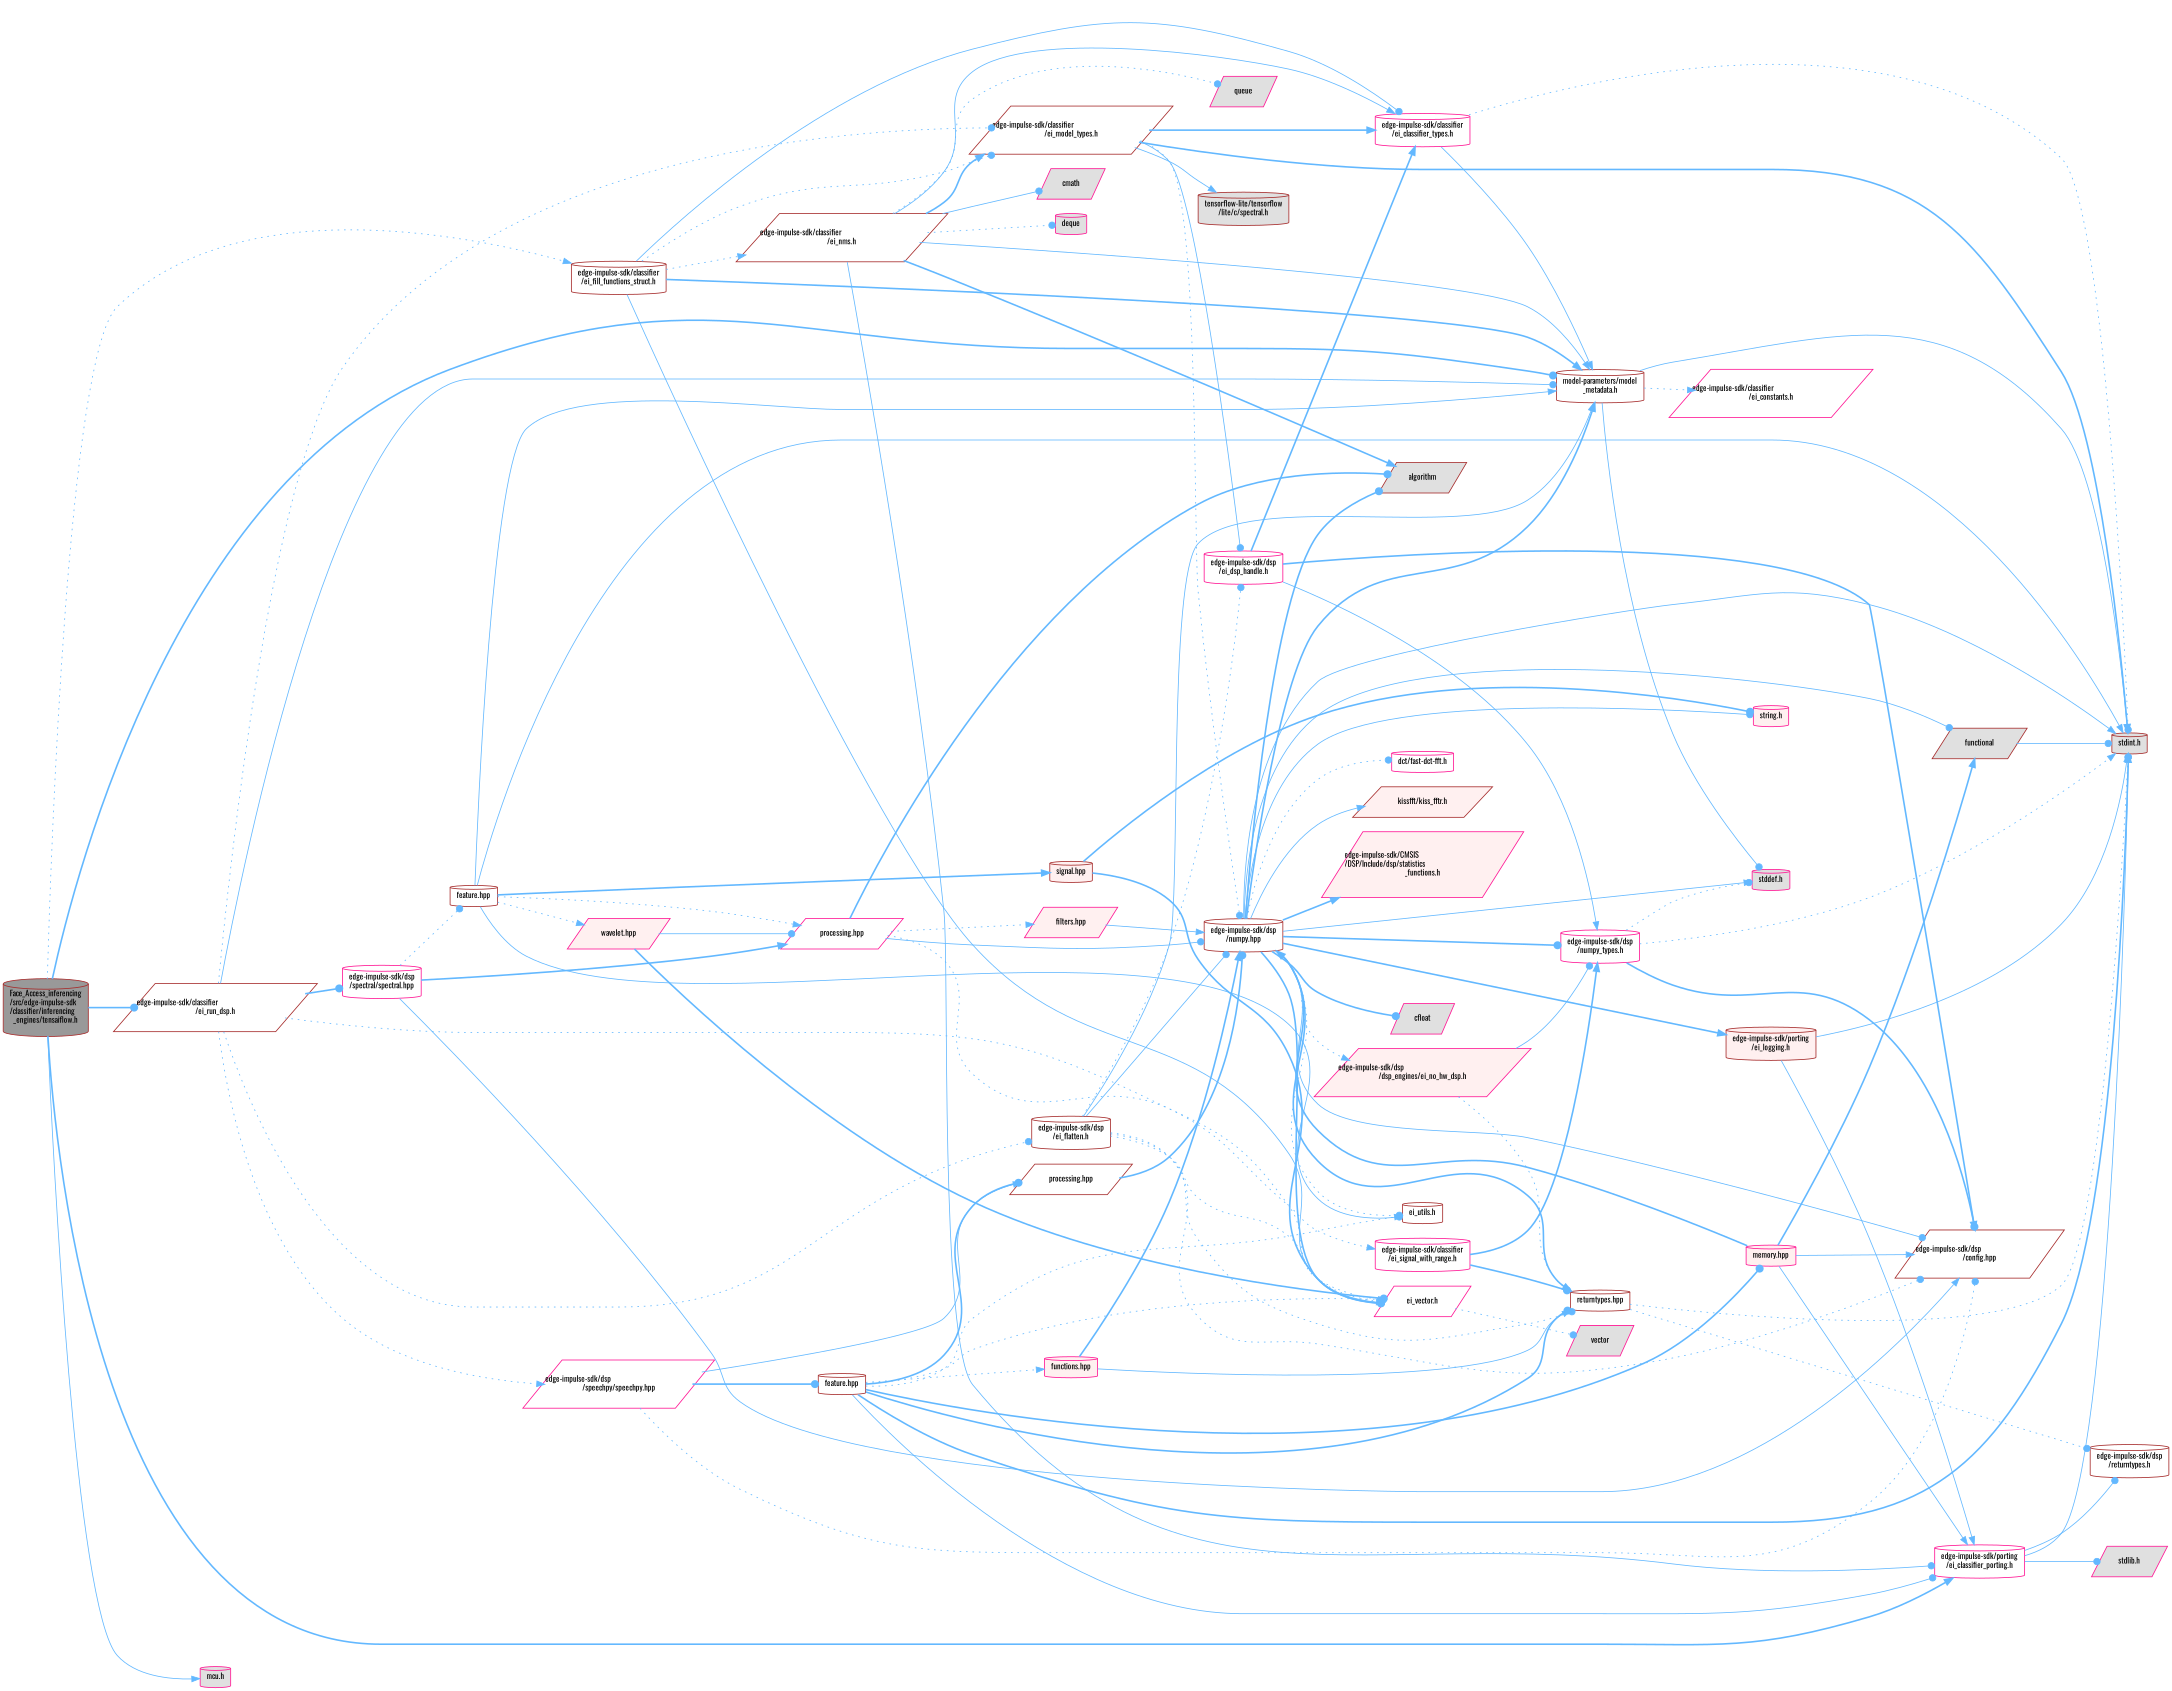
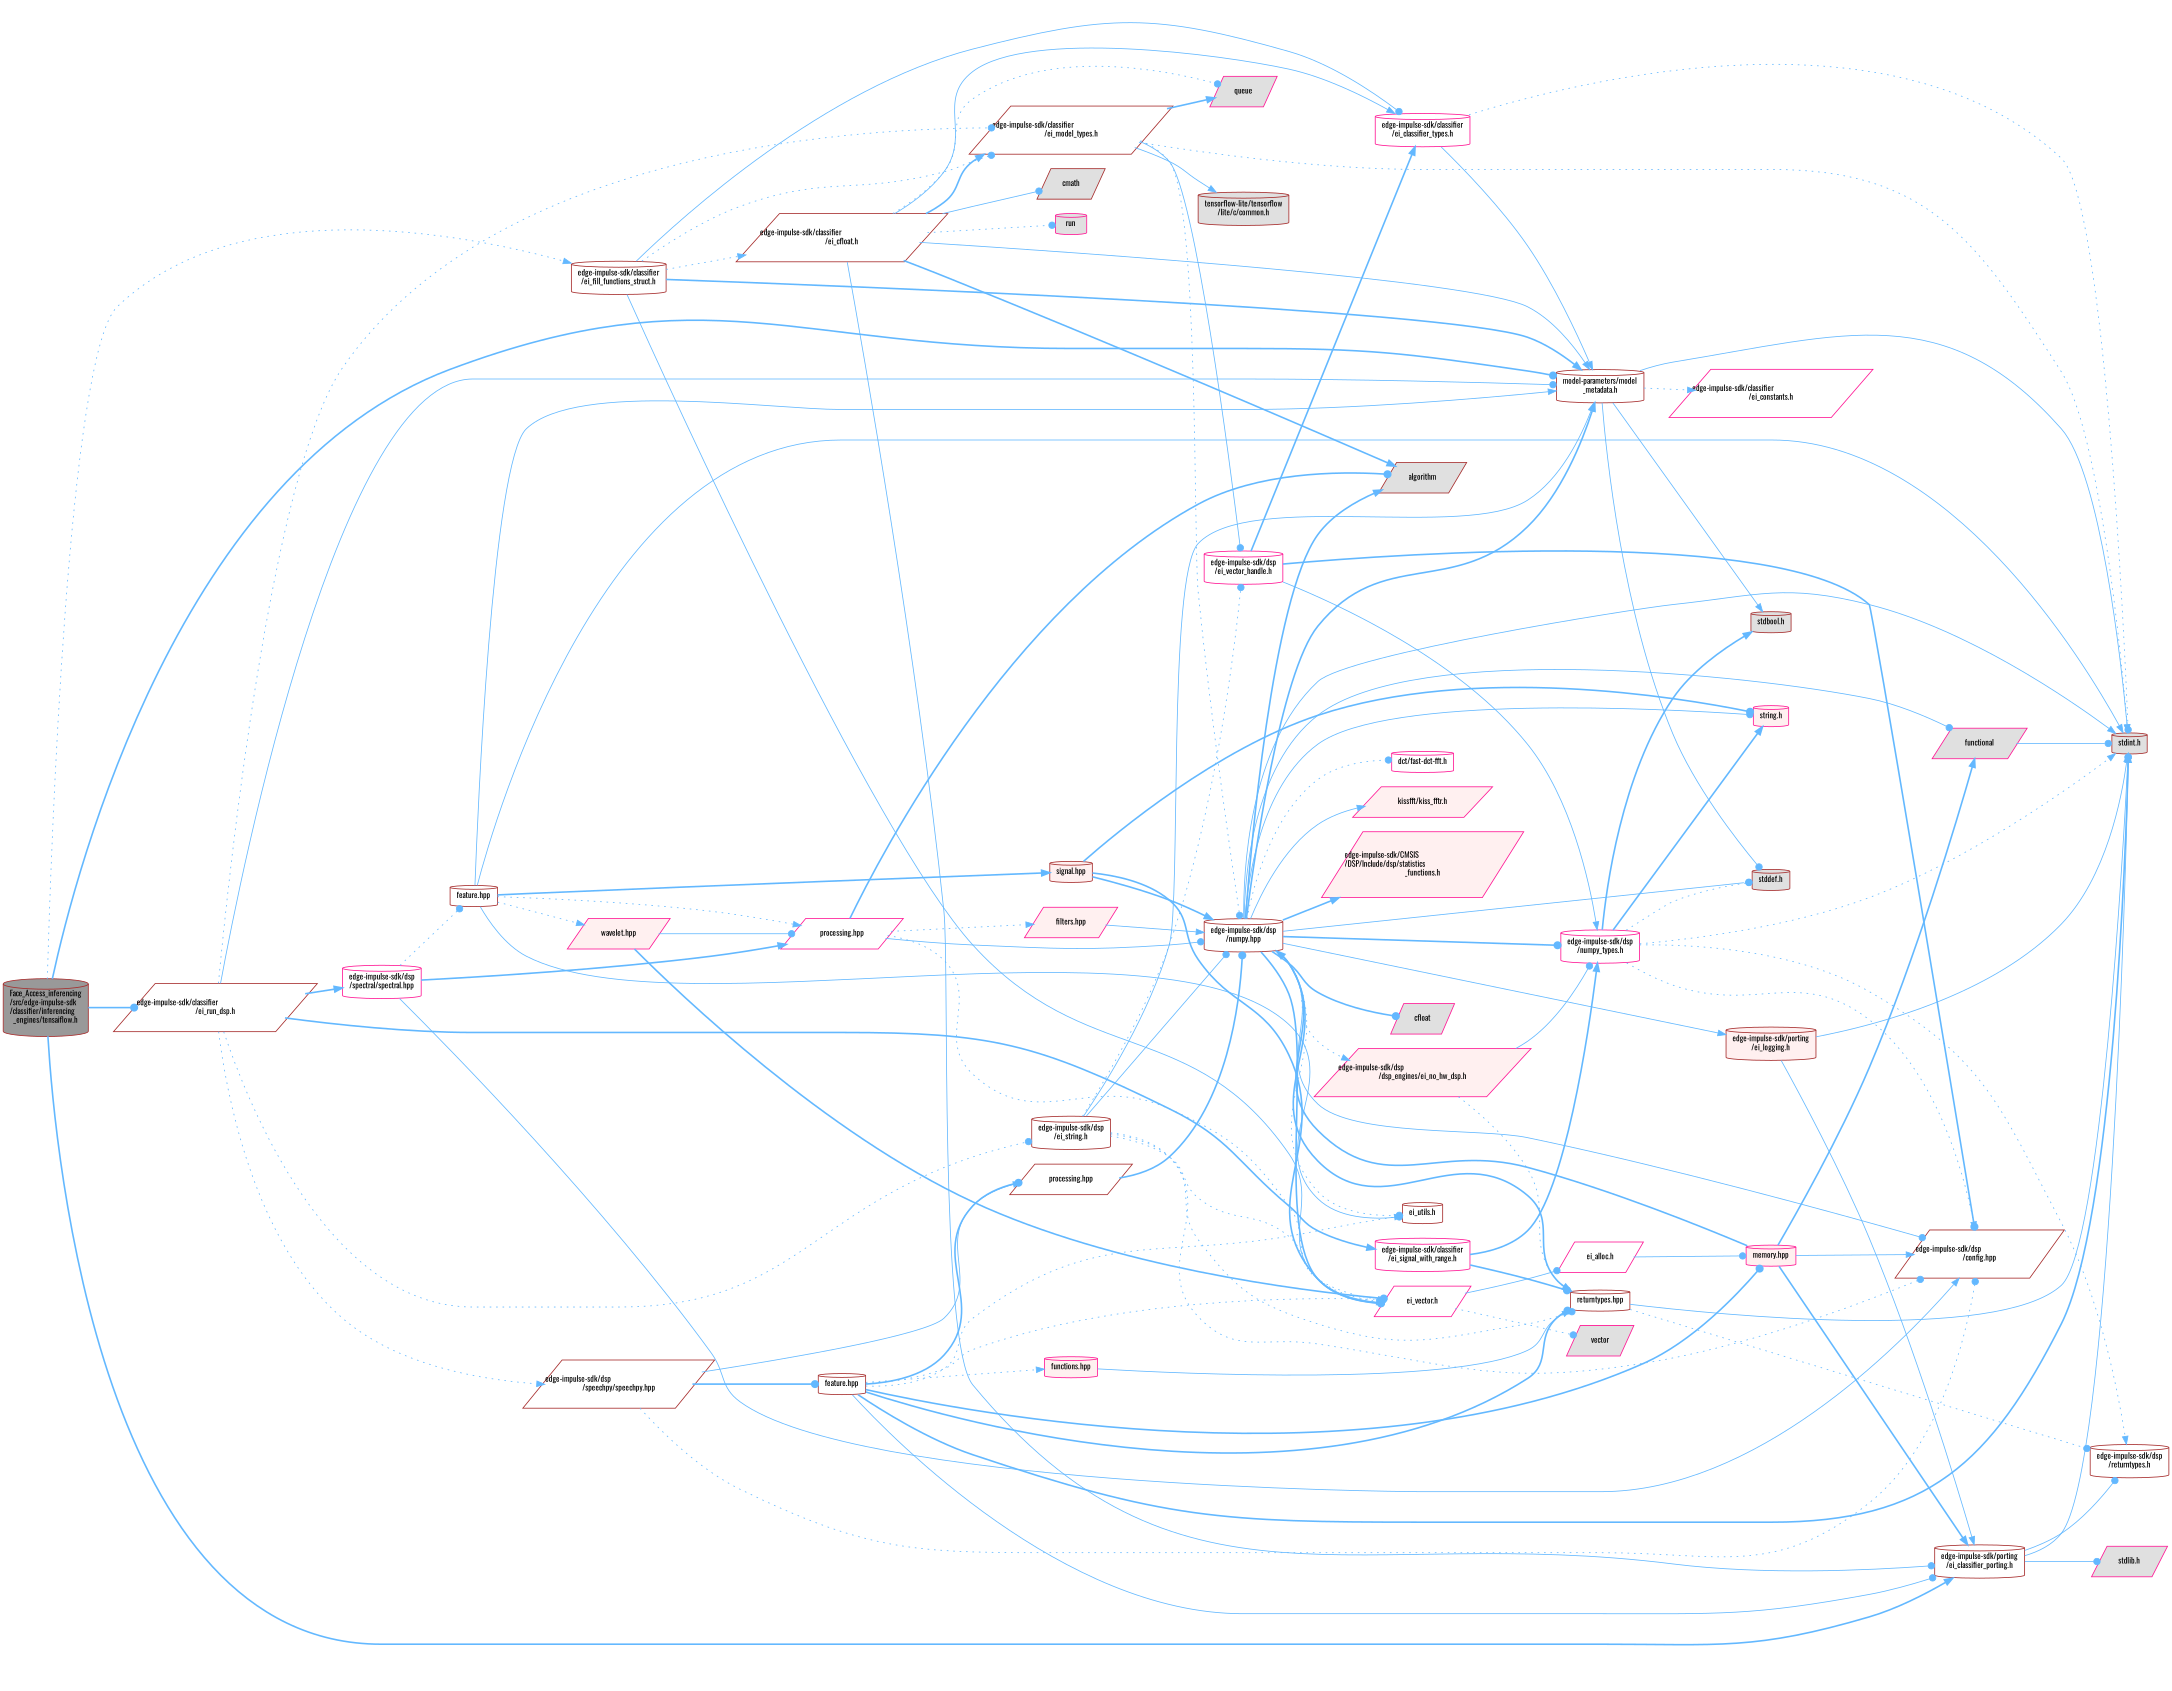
(1258, 130) -> (1187, 104)
(1822, 173) -> (1822, 173)
(1071, 184) -> (1071, 184)
(1244, 209) -> (1244, 209)
(1071, 224) -> (1071, 224)
(842, 238) -> (842, 238)
(1244, 568) -> (1244, 568)
none -> (1771, 622)
(1273, 688) -> (1273, 688)
(1980, 743) -> (1980, 743)
(1423, 802) -> (1423, 802)
none -> (1685, 832)
(1771, 880) -> (1771, 880)
(1513, 907) -> (1513, 907)
(1501, 988) -> (1501, 988)
(321, 991) -> (321, 991)
(1859, 1014) -> (1859, 1014)
(856, 1033) -> (856, 1033)
none -> (1982, 1084)
(1071, 1133) -> (1071, 1133)
(1186, 1158) -> (1147, 892)
(2078, 1242) -> (2078, 1242)
none -> (1600, 1257)
(619, 1384) -> (619, 1384)
(1871, 1402) -> (1871, 1402)
(1980, 1562) -> (1980, 1562)
(215, 1677) -> none
